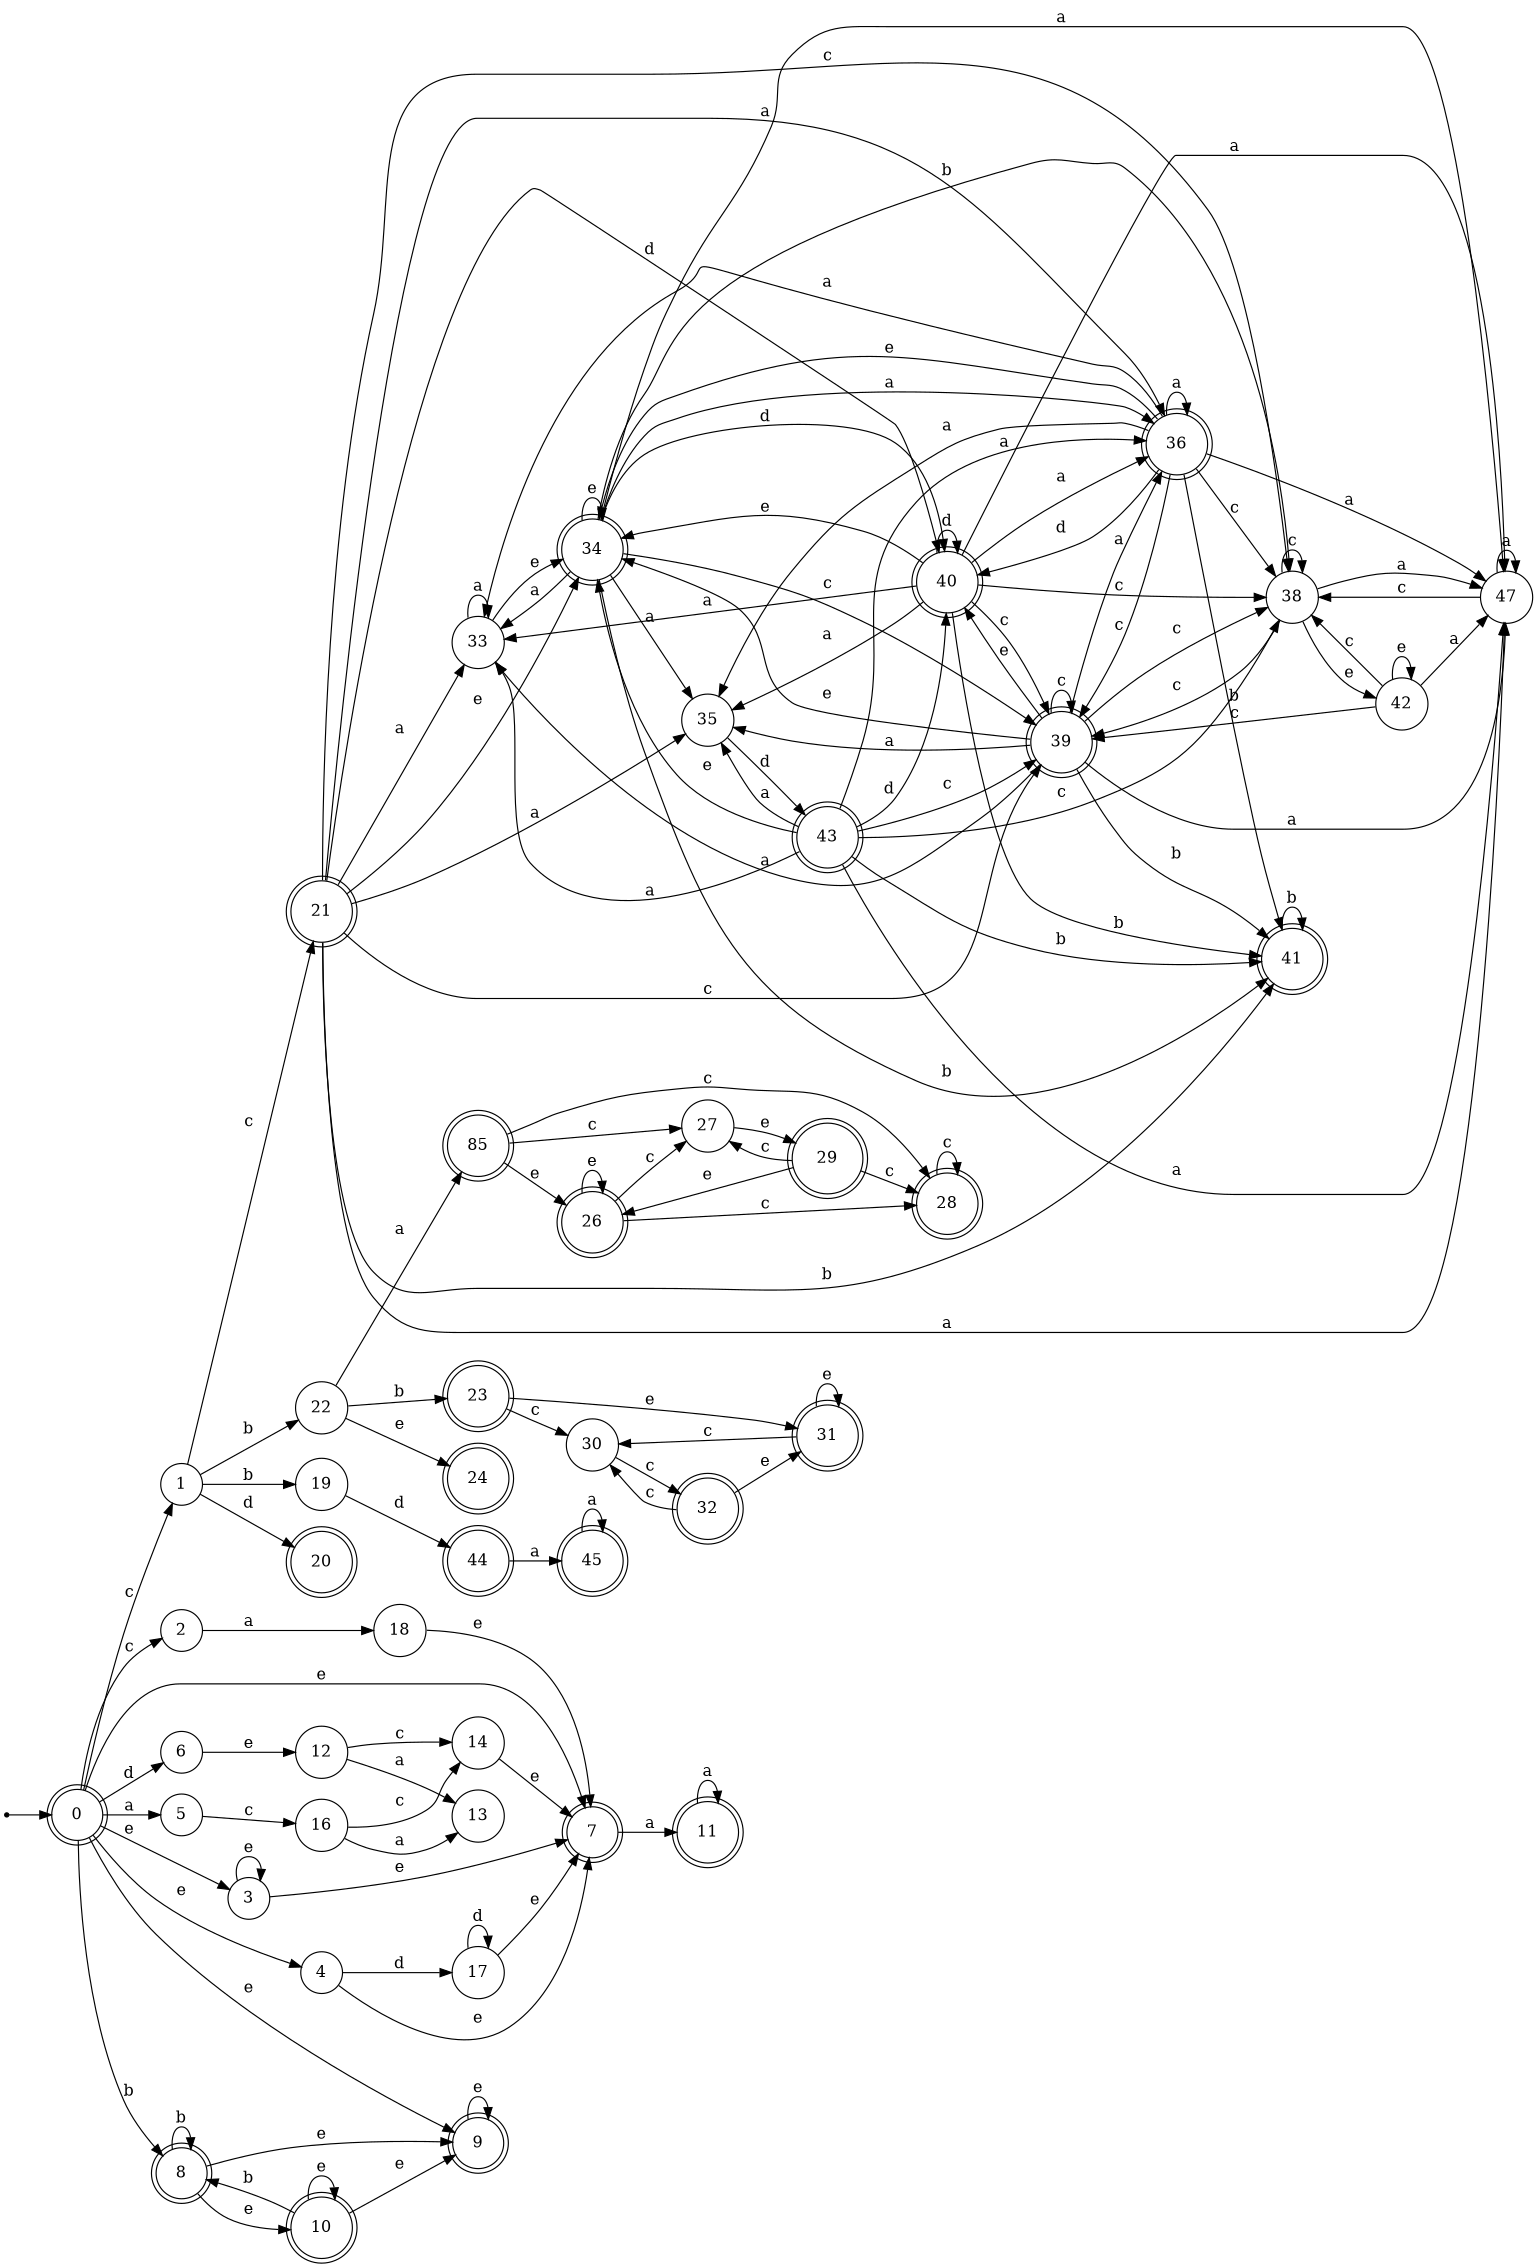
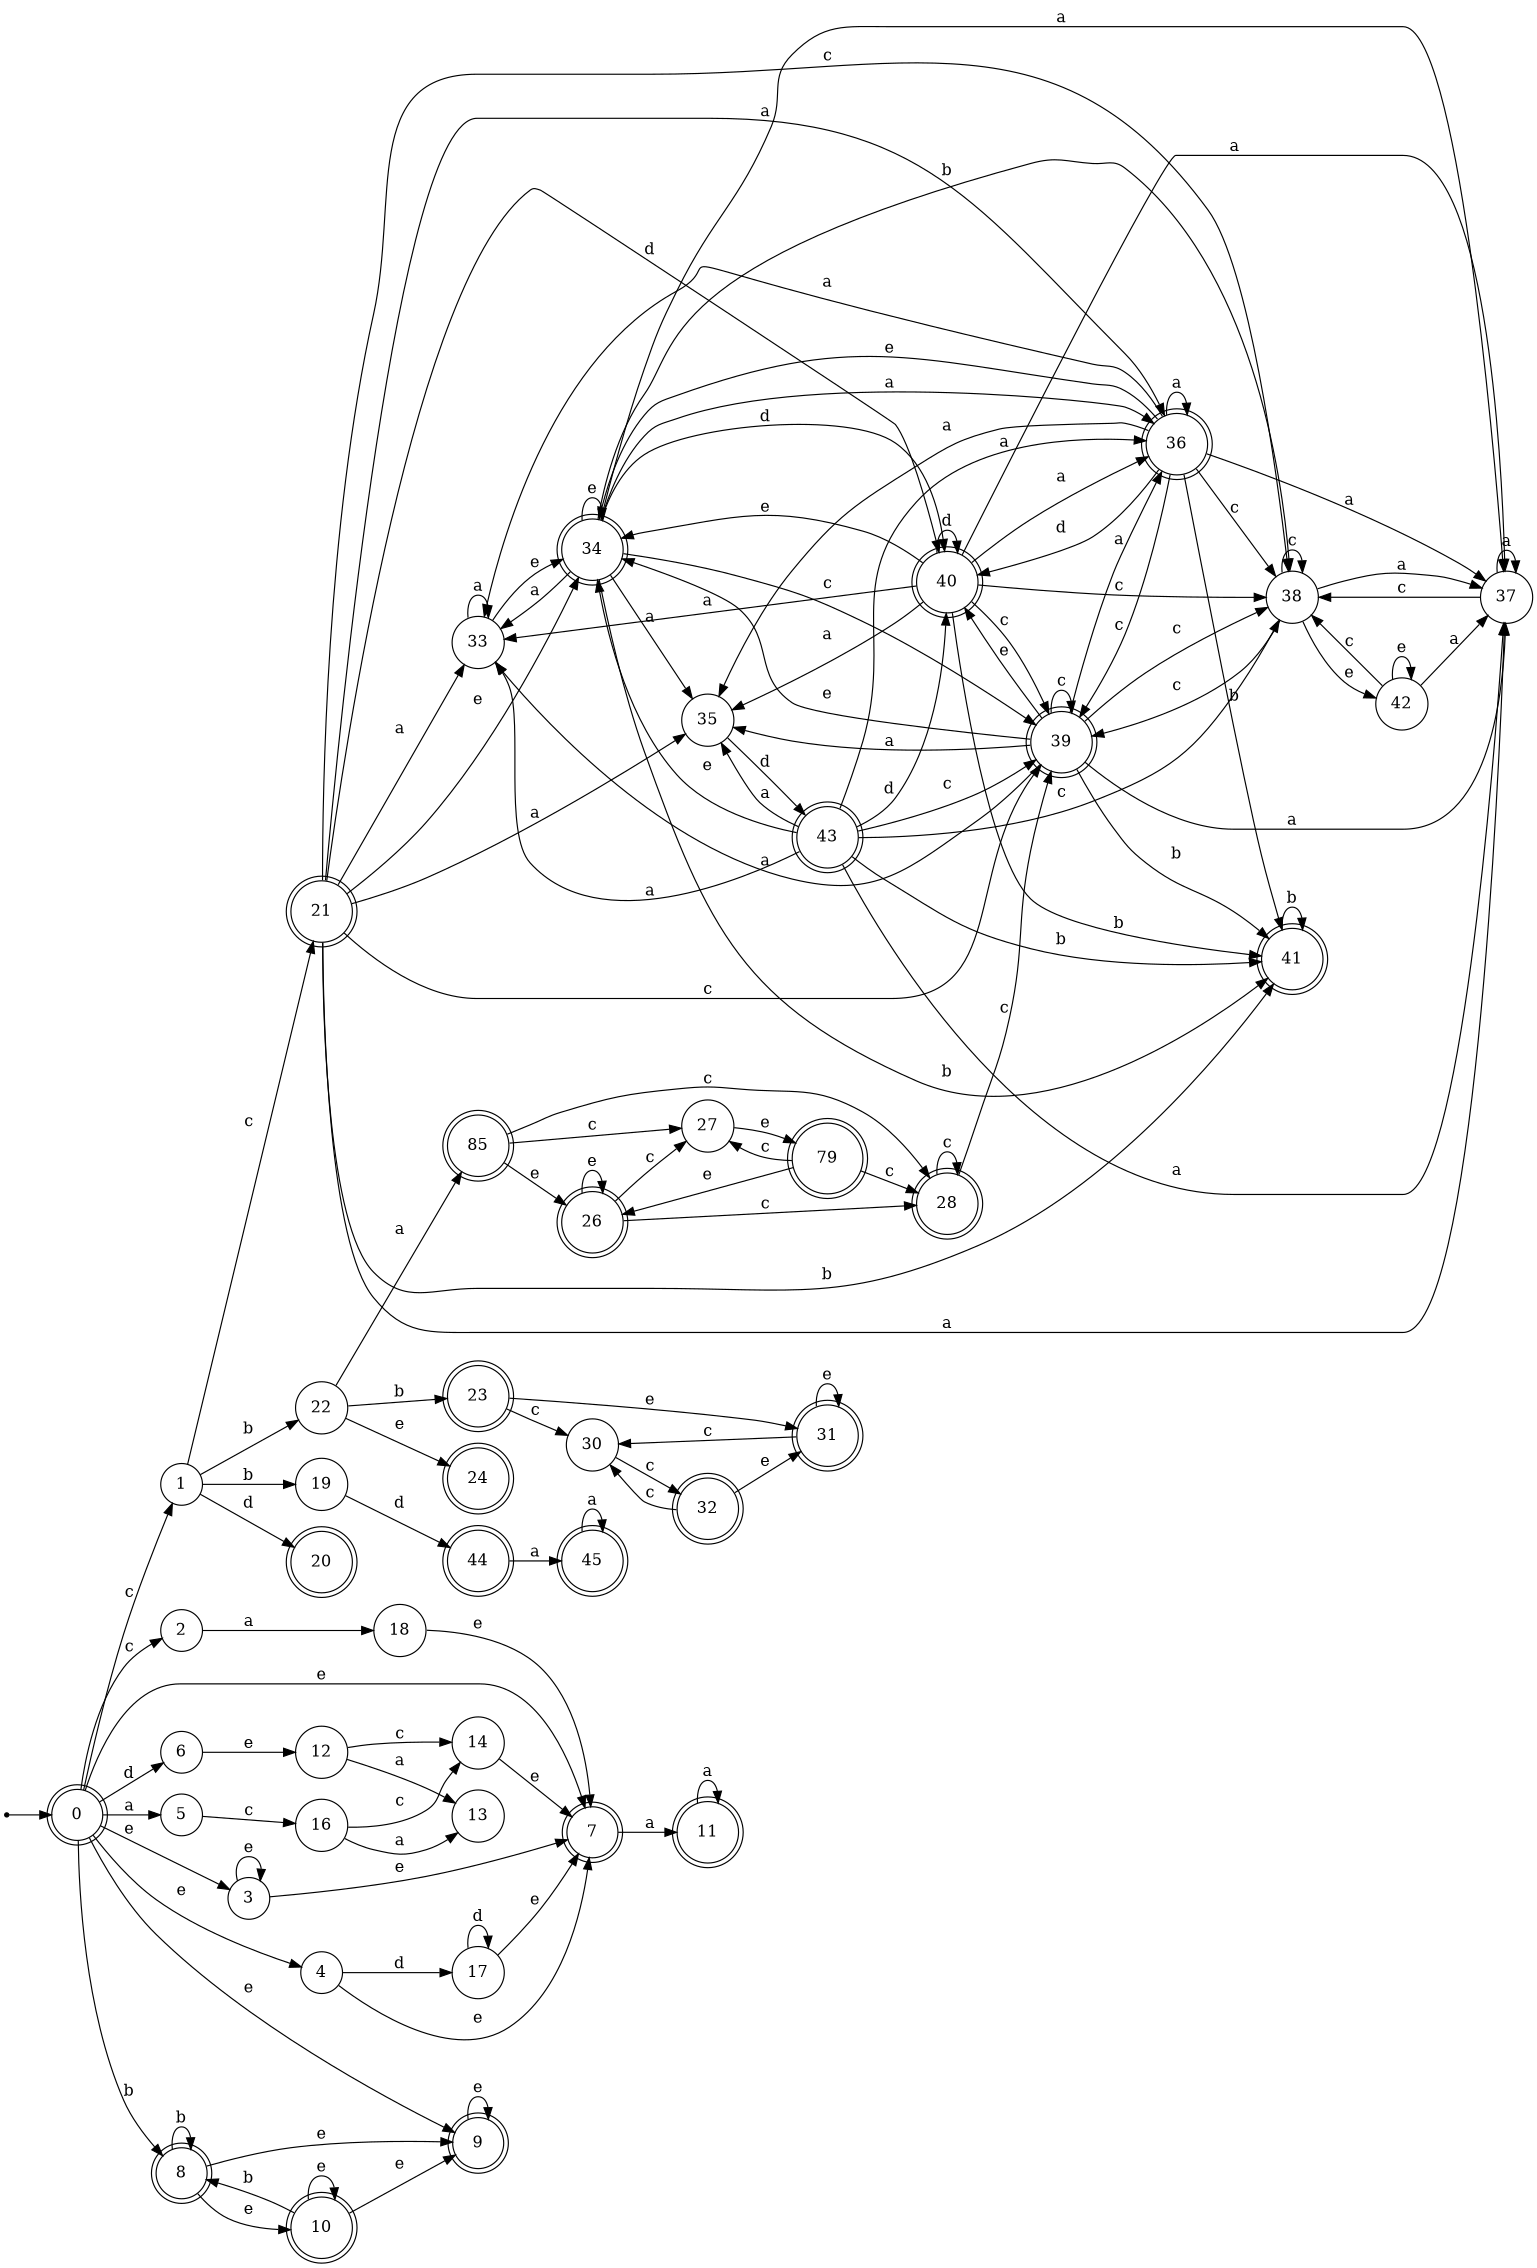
(1507, 597) -> (1507, 597)
(1240, 722) -> (1016, 982)
(828, 1159) -> (828, 1159)
